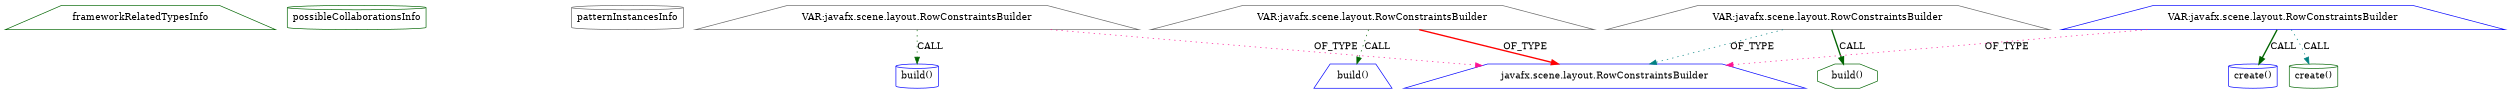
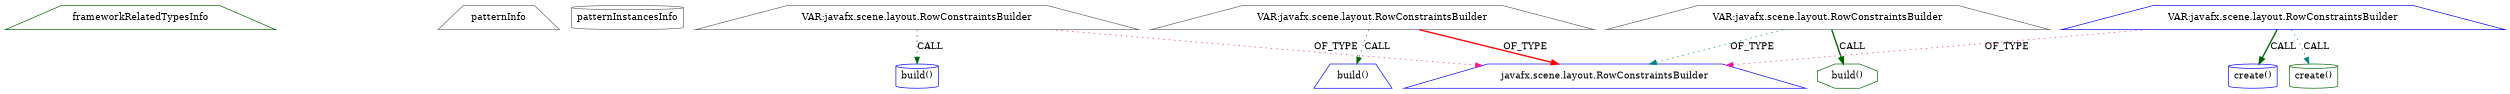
(357, 18) -> none
none -> (499, 18)
